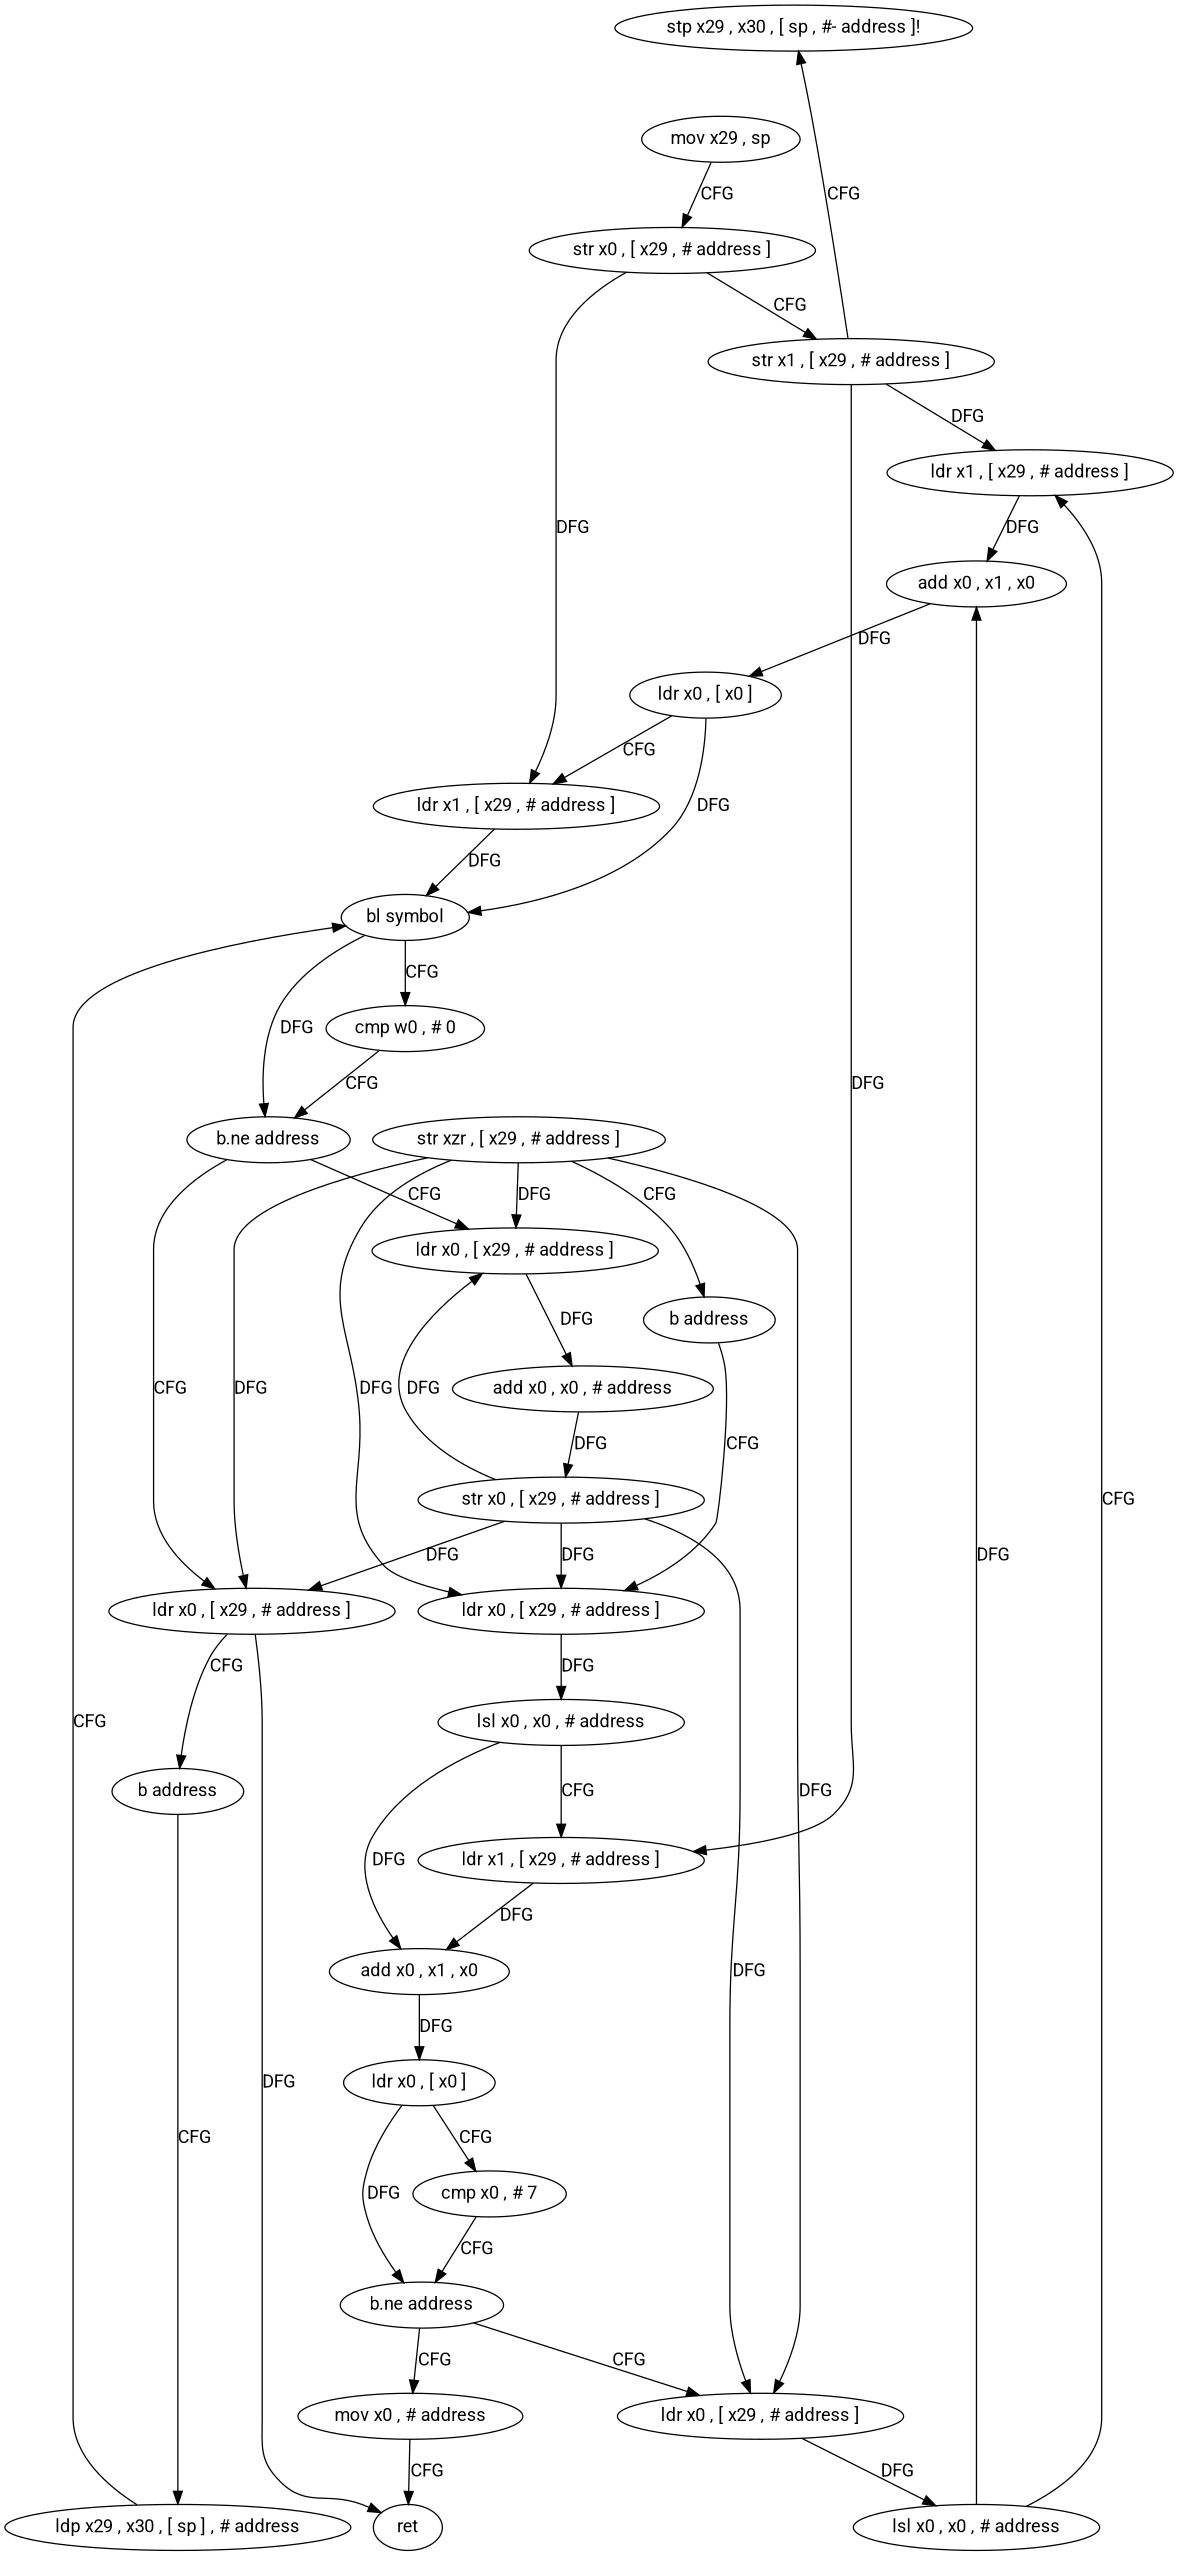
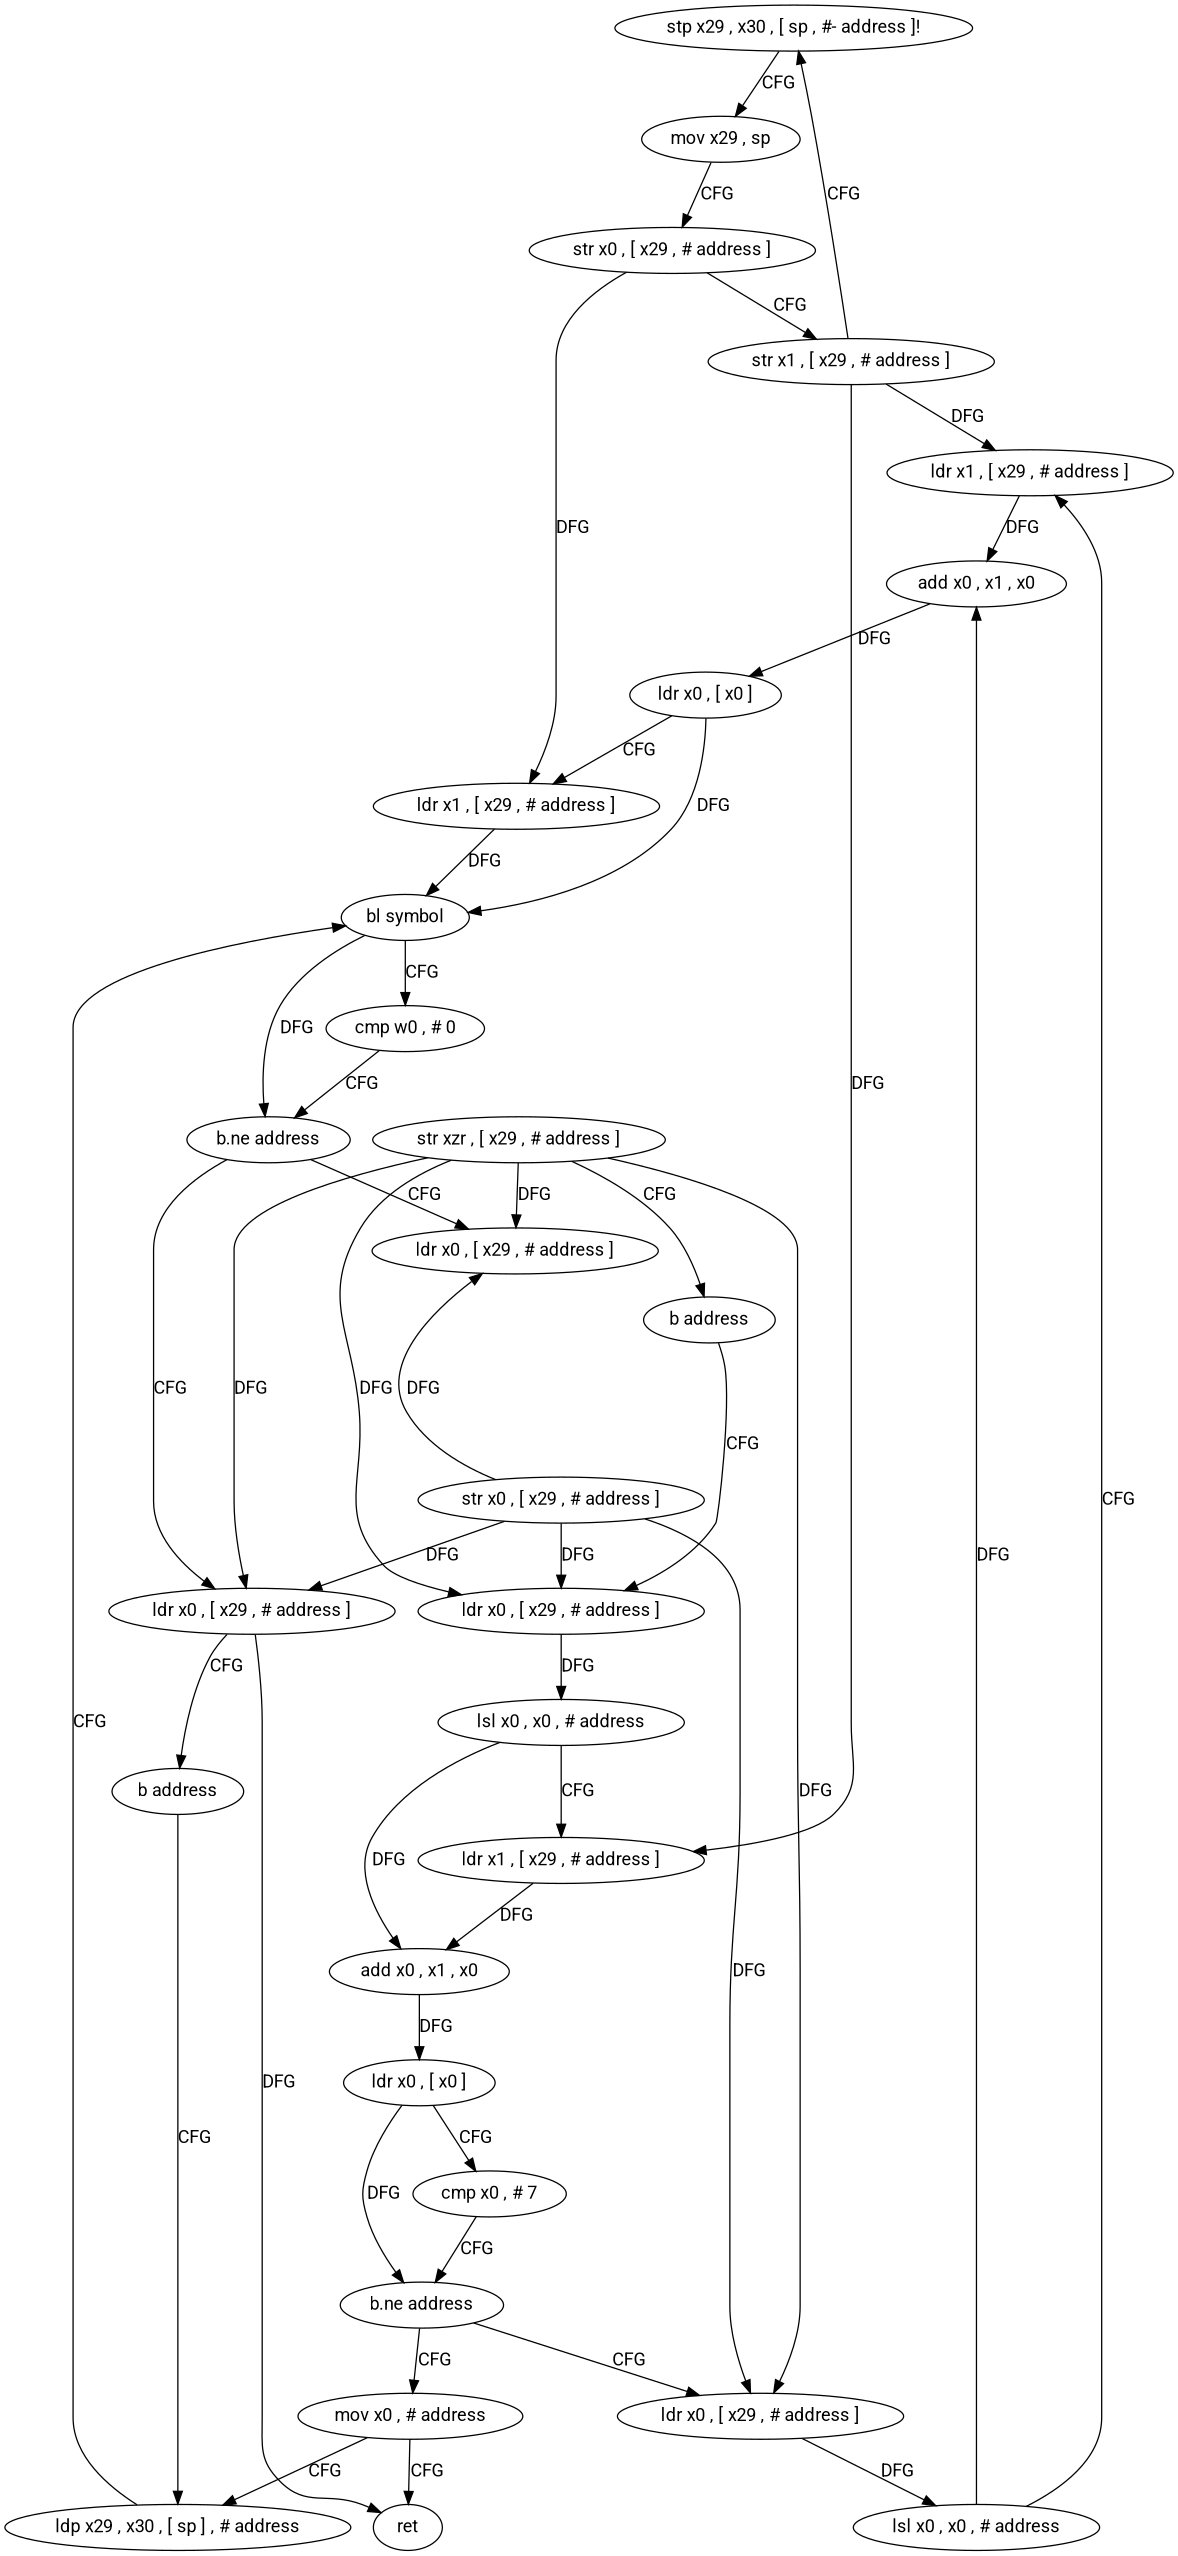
none -> (761, 78)
(583, 1389) -> none
none -> (301, 2469)
